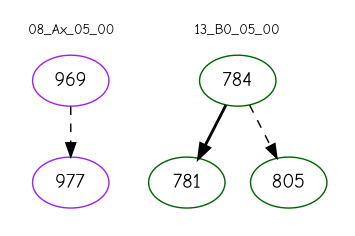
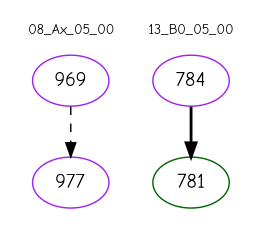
(238, 81) -> (191, 81)
(289, 183) -> none
